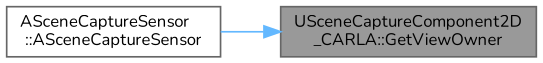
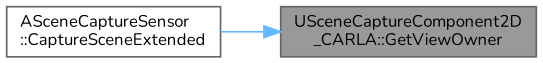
(114, 32) -> (114, 32)
